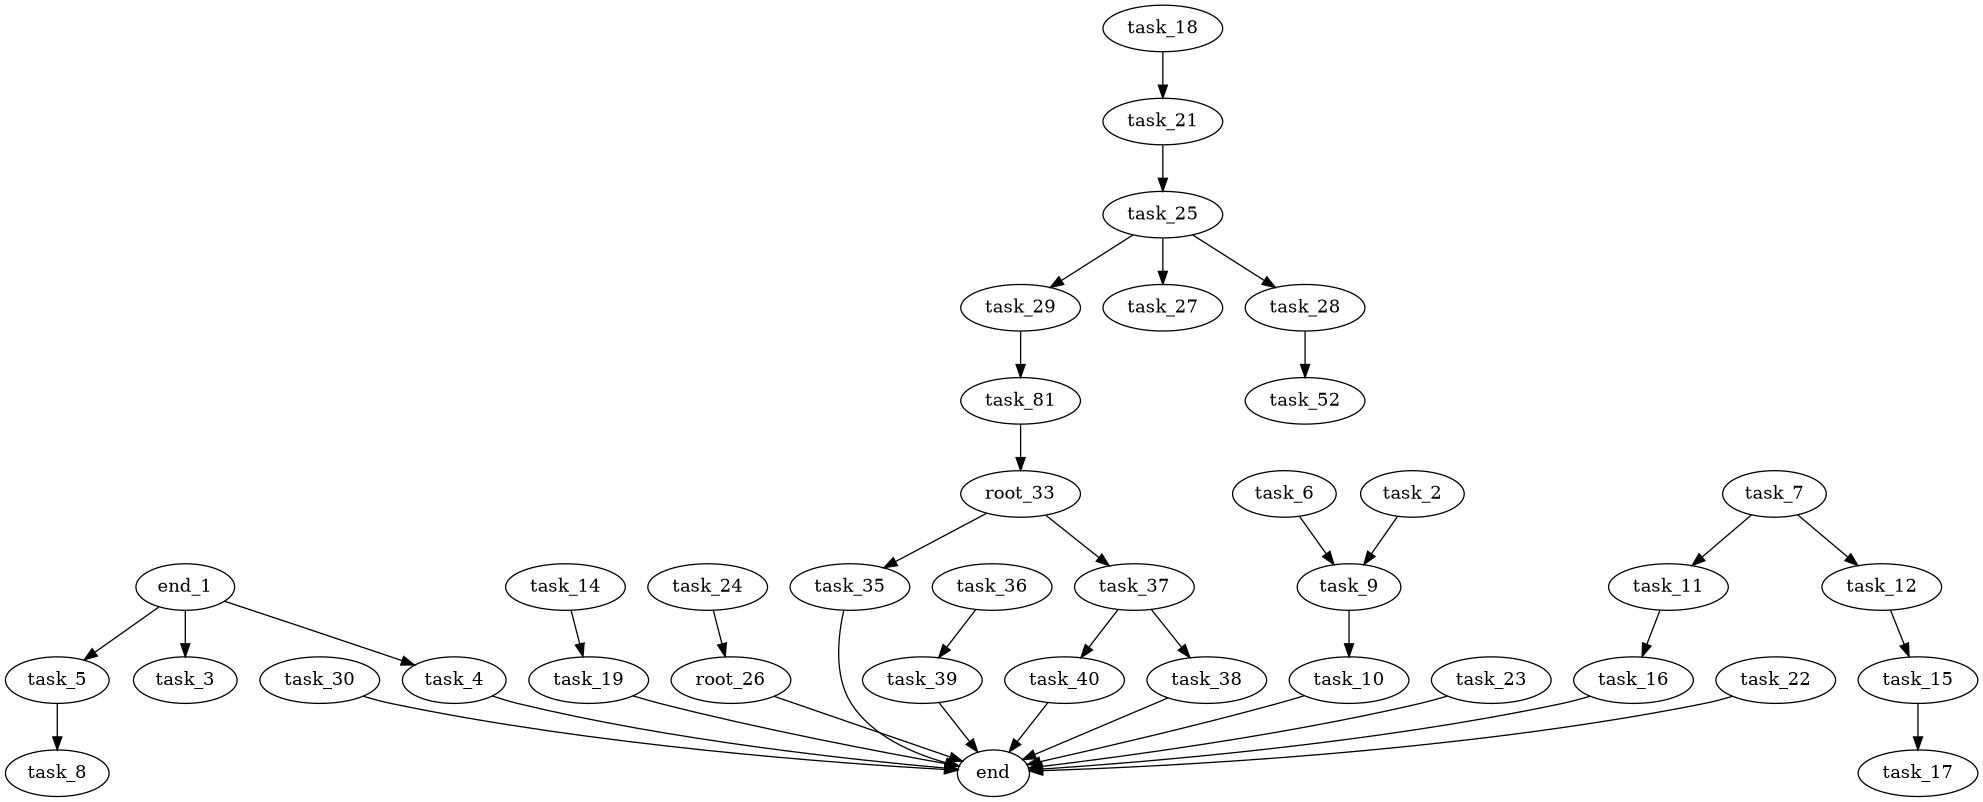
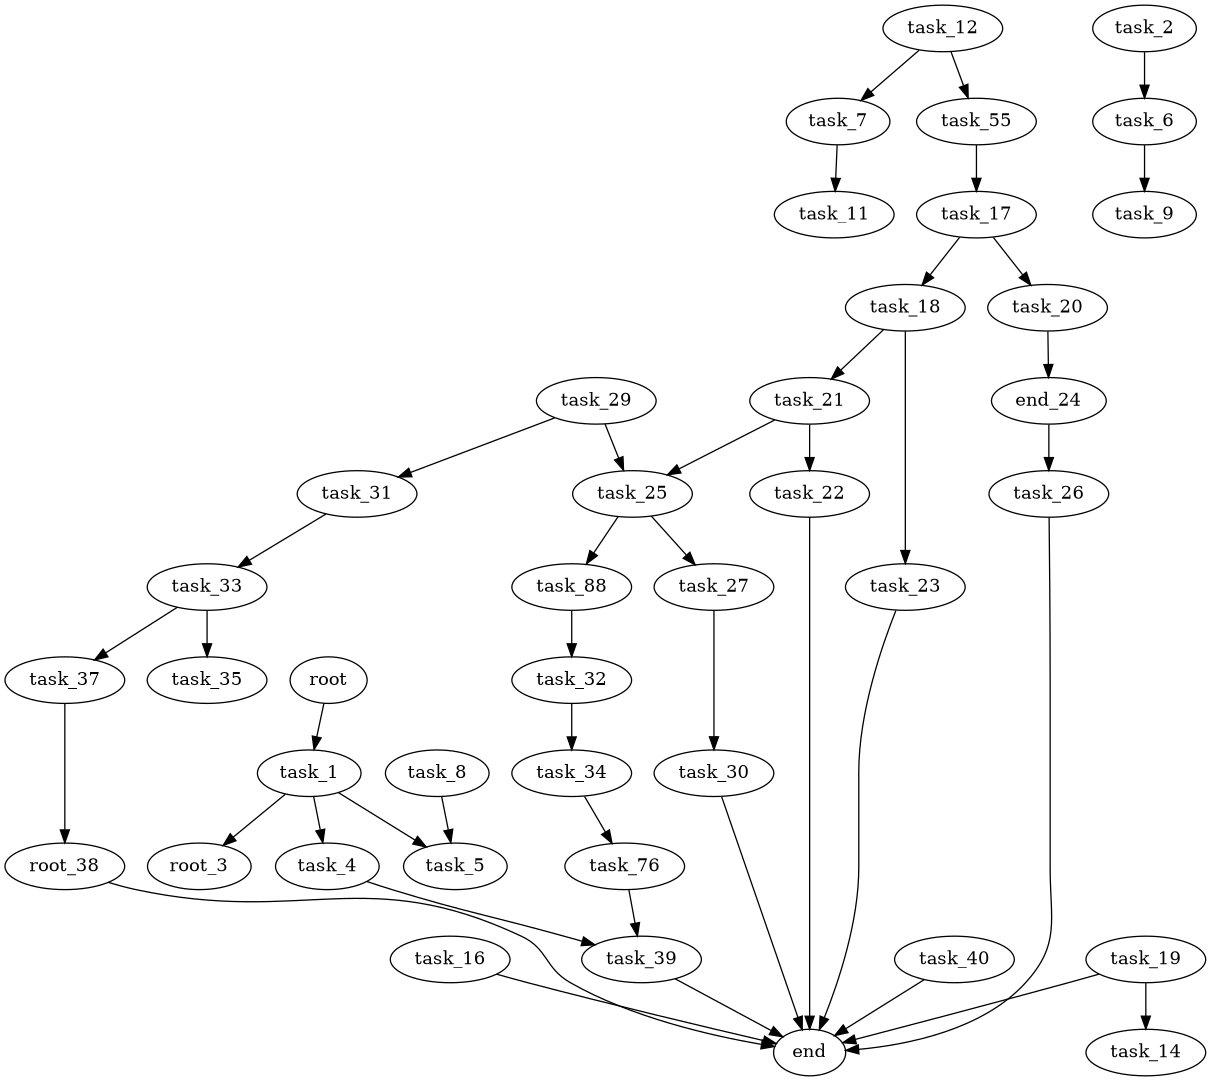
none -> (945, 256)
(1097, 258) -> (612, 441)
none -> (1048, 308)
(1305, 308) -> (572, 587)
(1021, 401) -> (357, 494)
(1305, 401) -> (572, 680)
none -> (810, 441)
none -> (905, 441)
(1021, 494) -> (207, 587)
(1384, 535) -> (1145, 69)
(1823, 536) -> (895, 71)
(185, 587) -> (309, 773)
(708, 587) -> (1049, 401)
(992, 587) -> (625, 866)
(575, 627) -> (1146, 1000)
(1653, 627) -> none
(1103, 628) -> none
none -> (714, 674)
(185, 680) -> (199, 866)
none -> (329, 680)
(731, 680) -> (1049, 494)
(1207, 680) -> (65, 866)
(1349, 680) -> none
(1918, 680) -> (976, 122)
(857, 711) -> none
(57, 720) -> (445, 813)
(717, 741) -> (501, 920)
none -> (572, 773)
